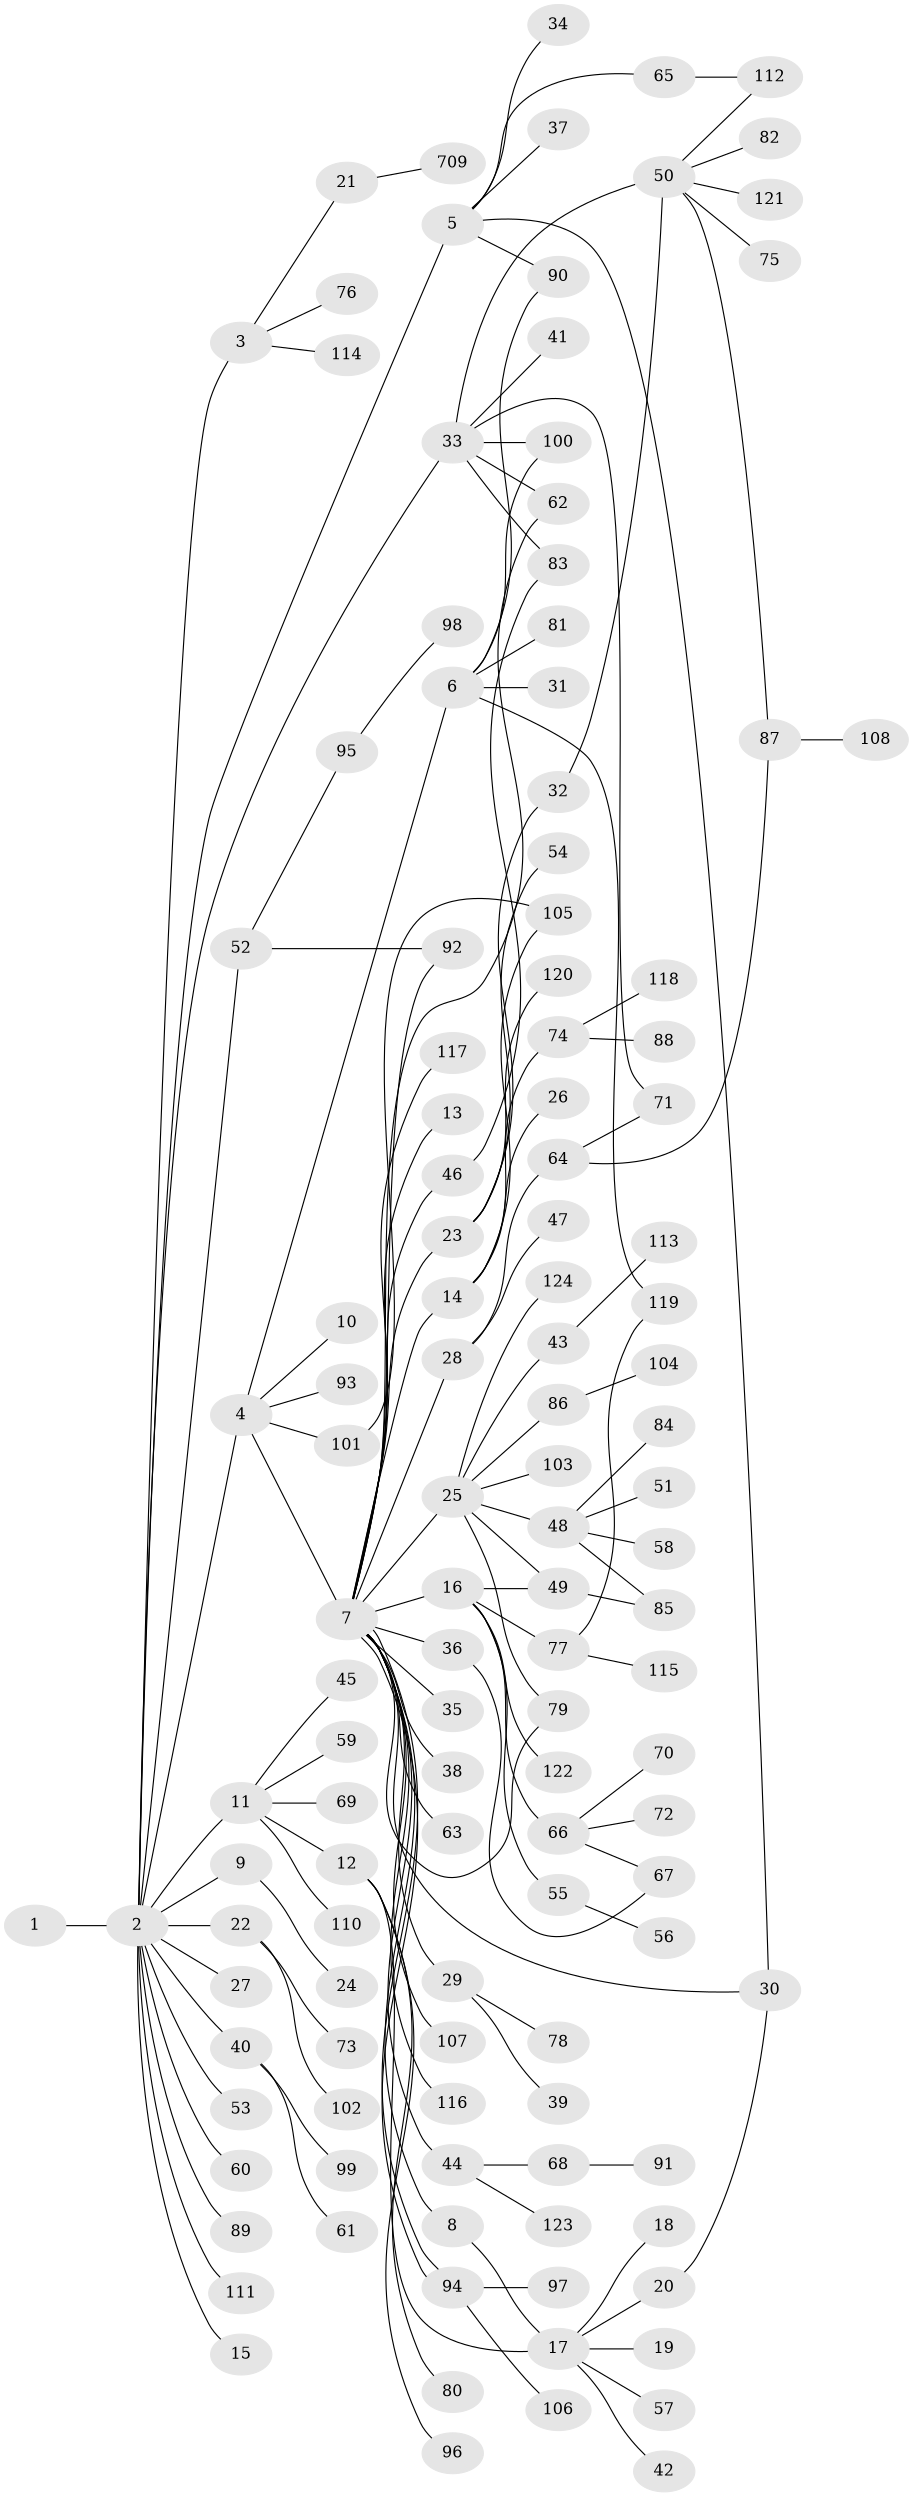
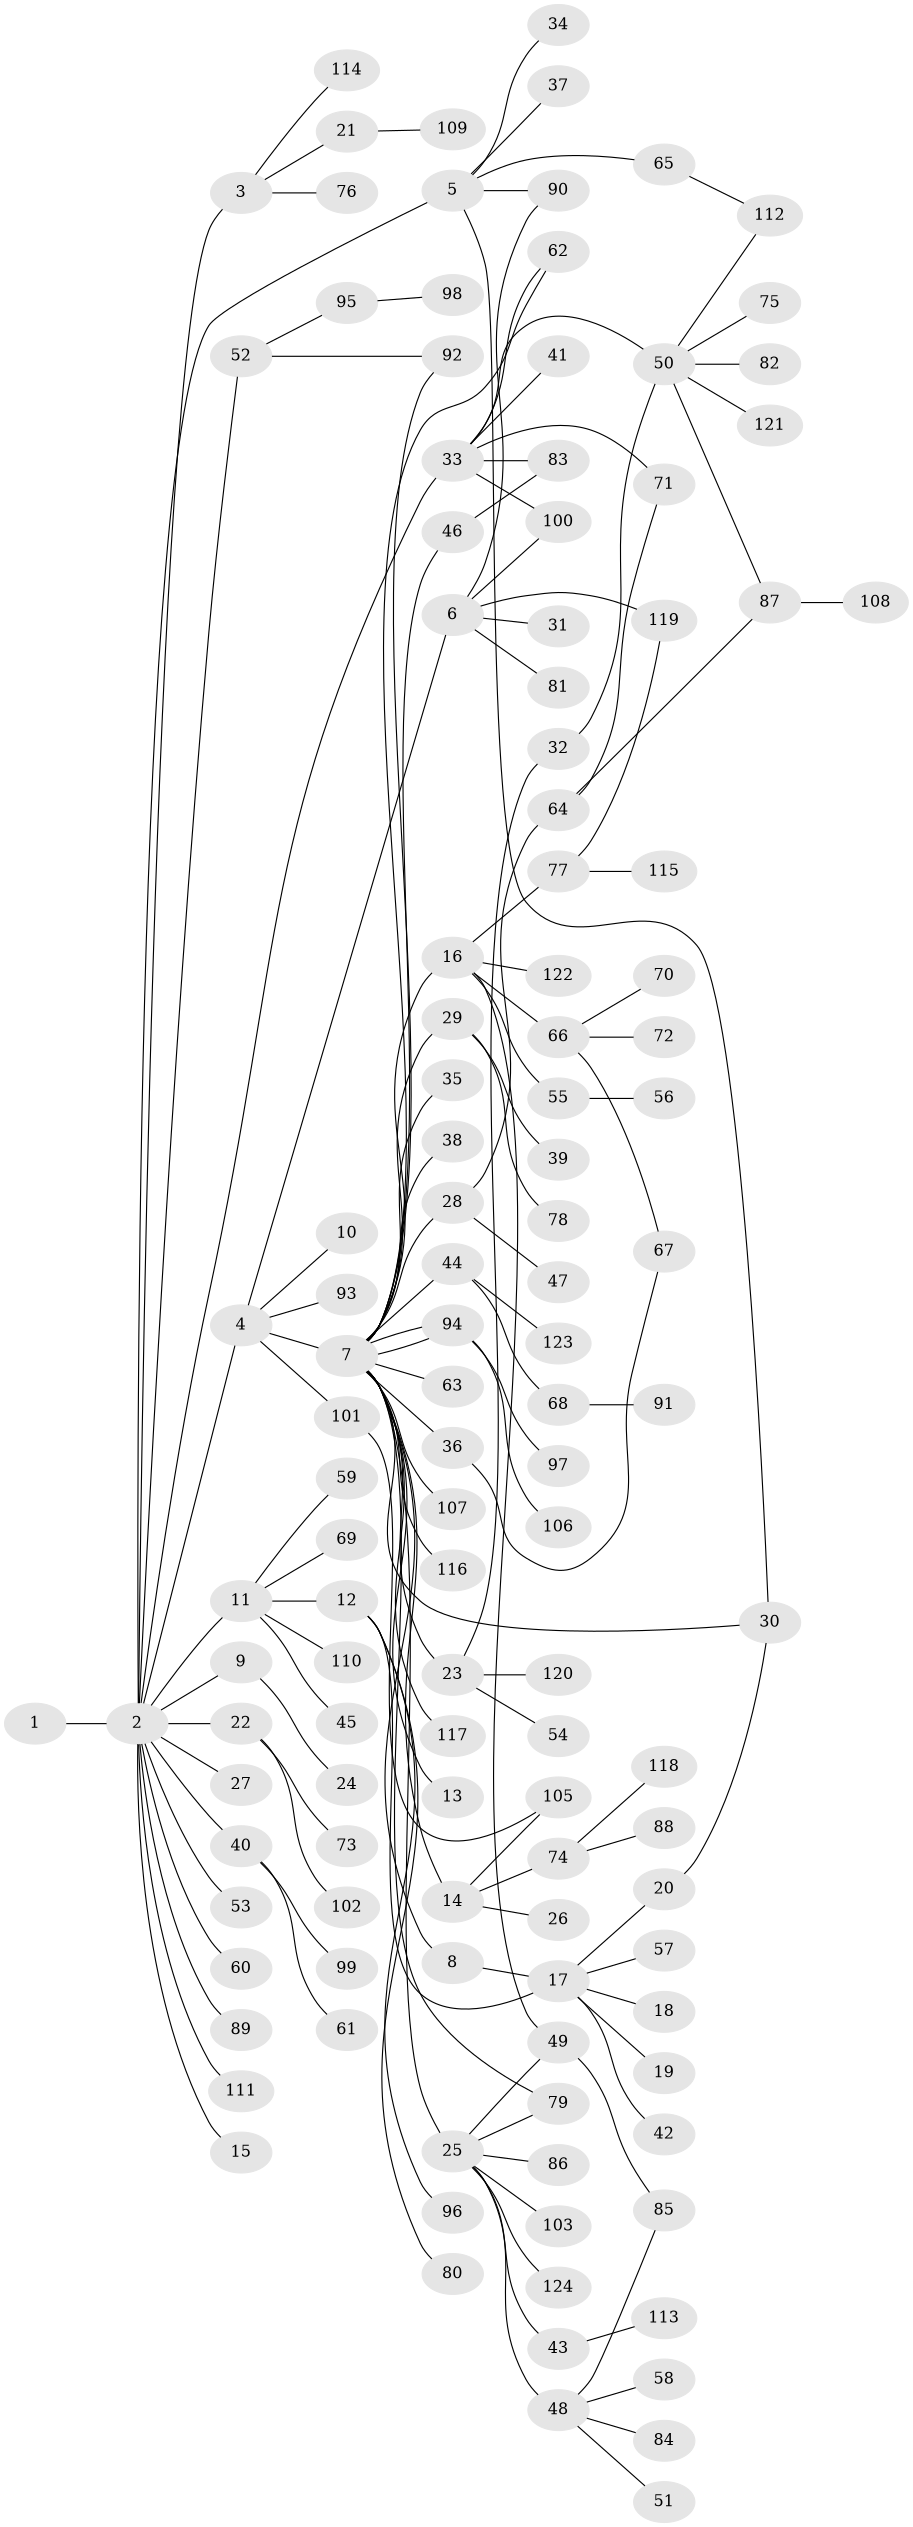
(453, 163) -> (453, 129)
(664, 1365) -> none
